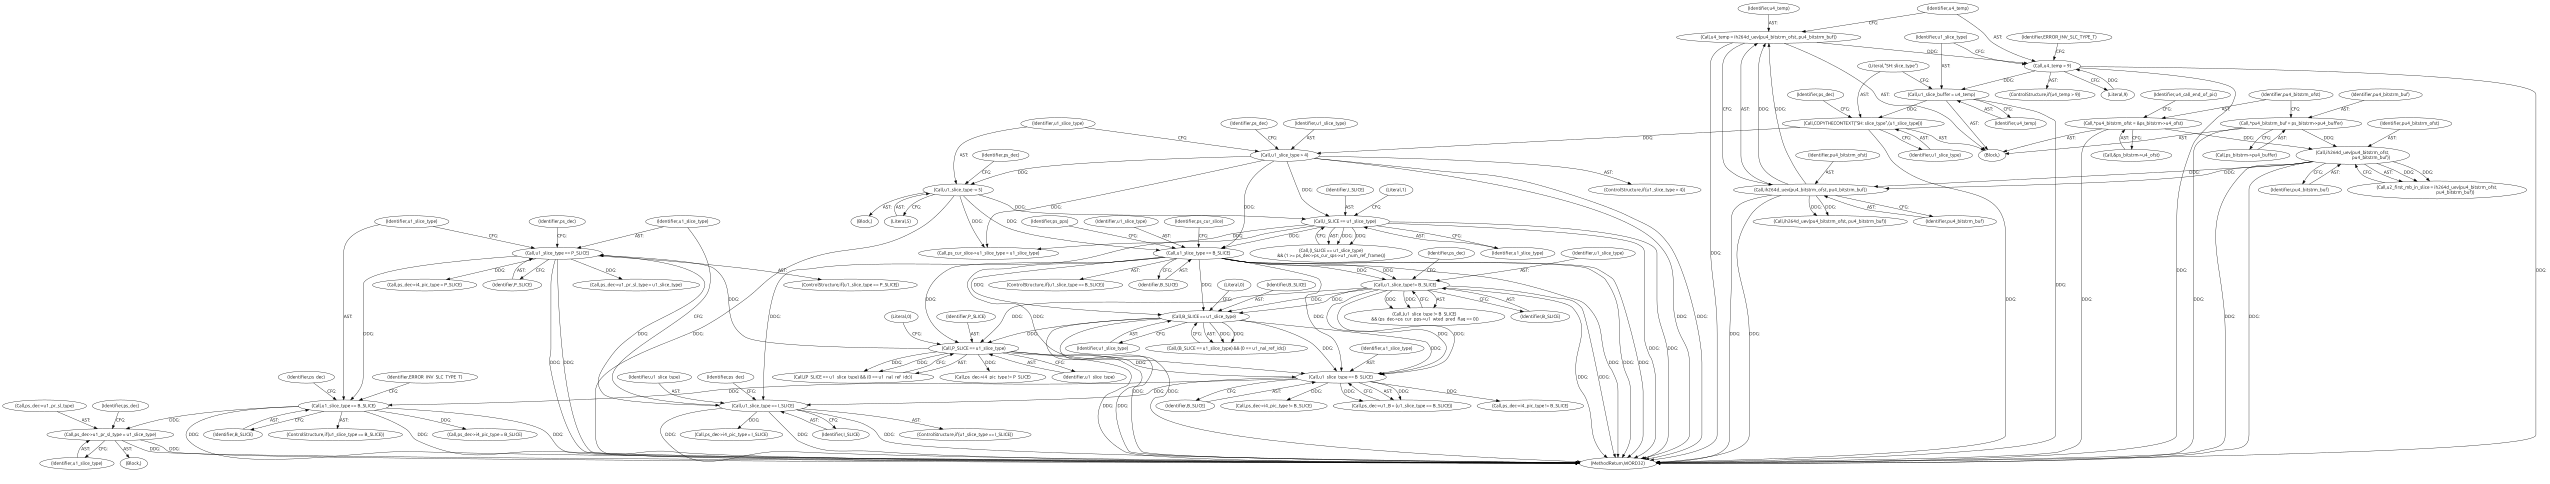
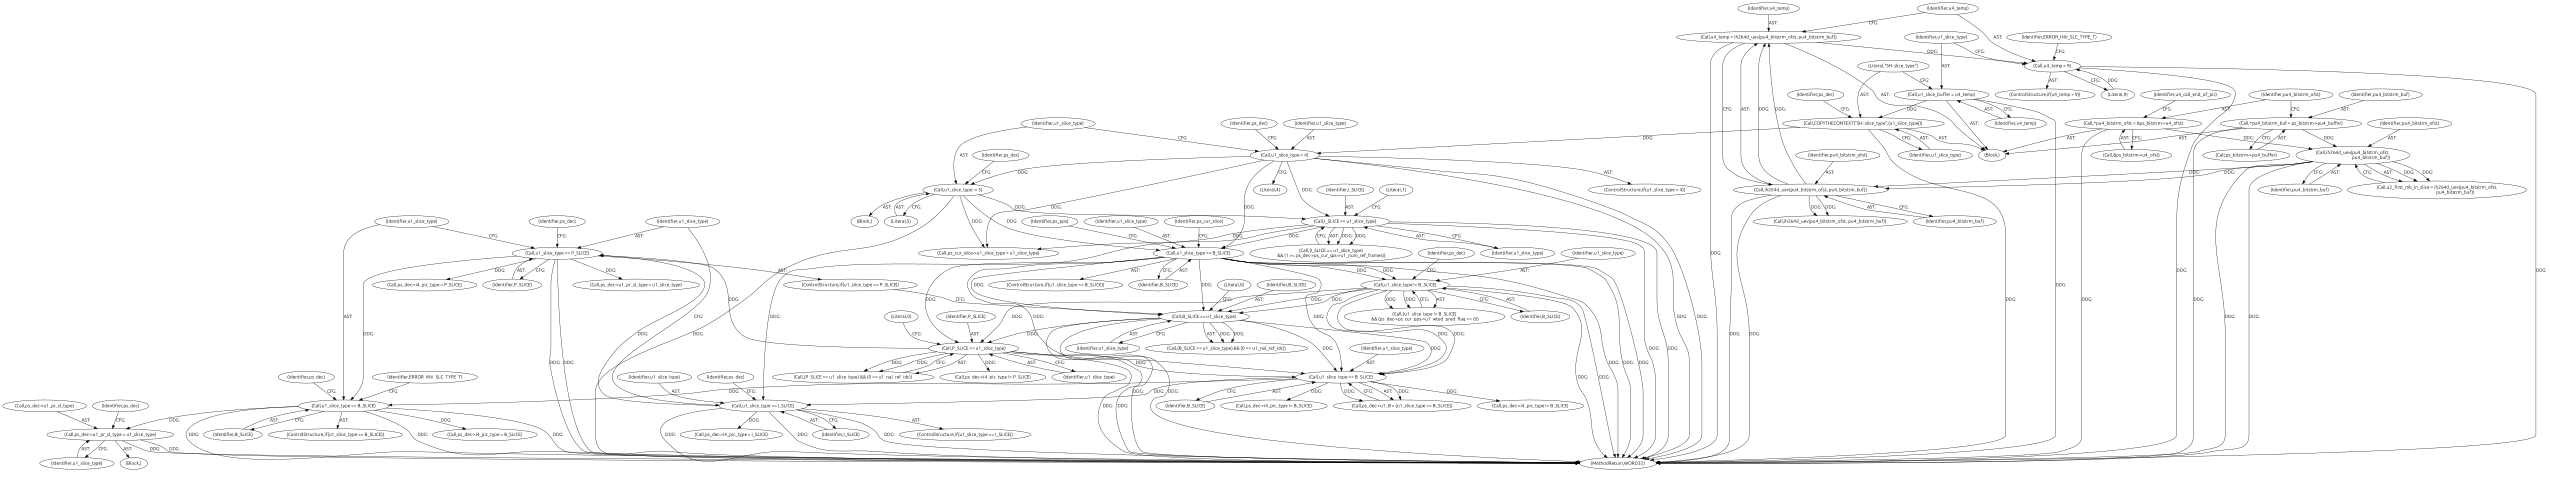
(2000, 80) -> none
none -> (1270, 190)
(1192, 335) -> (1026, 307)
